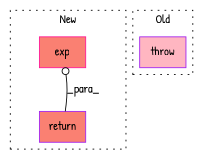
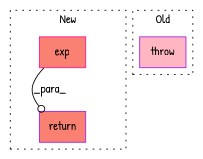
(67, 93) -> (33, 86)
